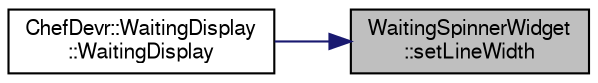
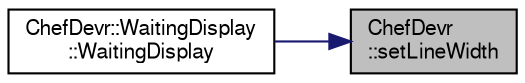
(470, 41) -> (434, 41)
